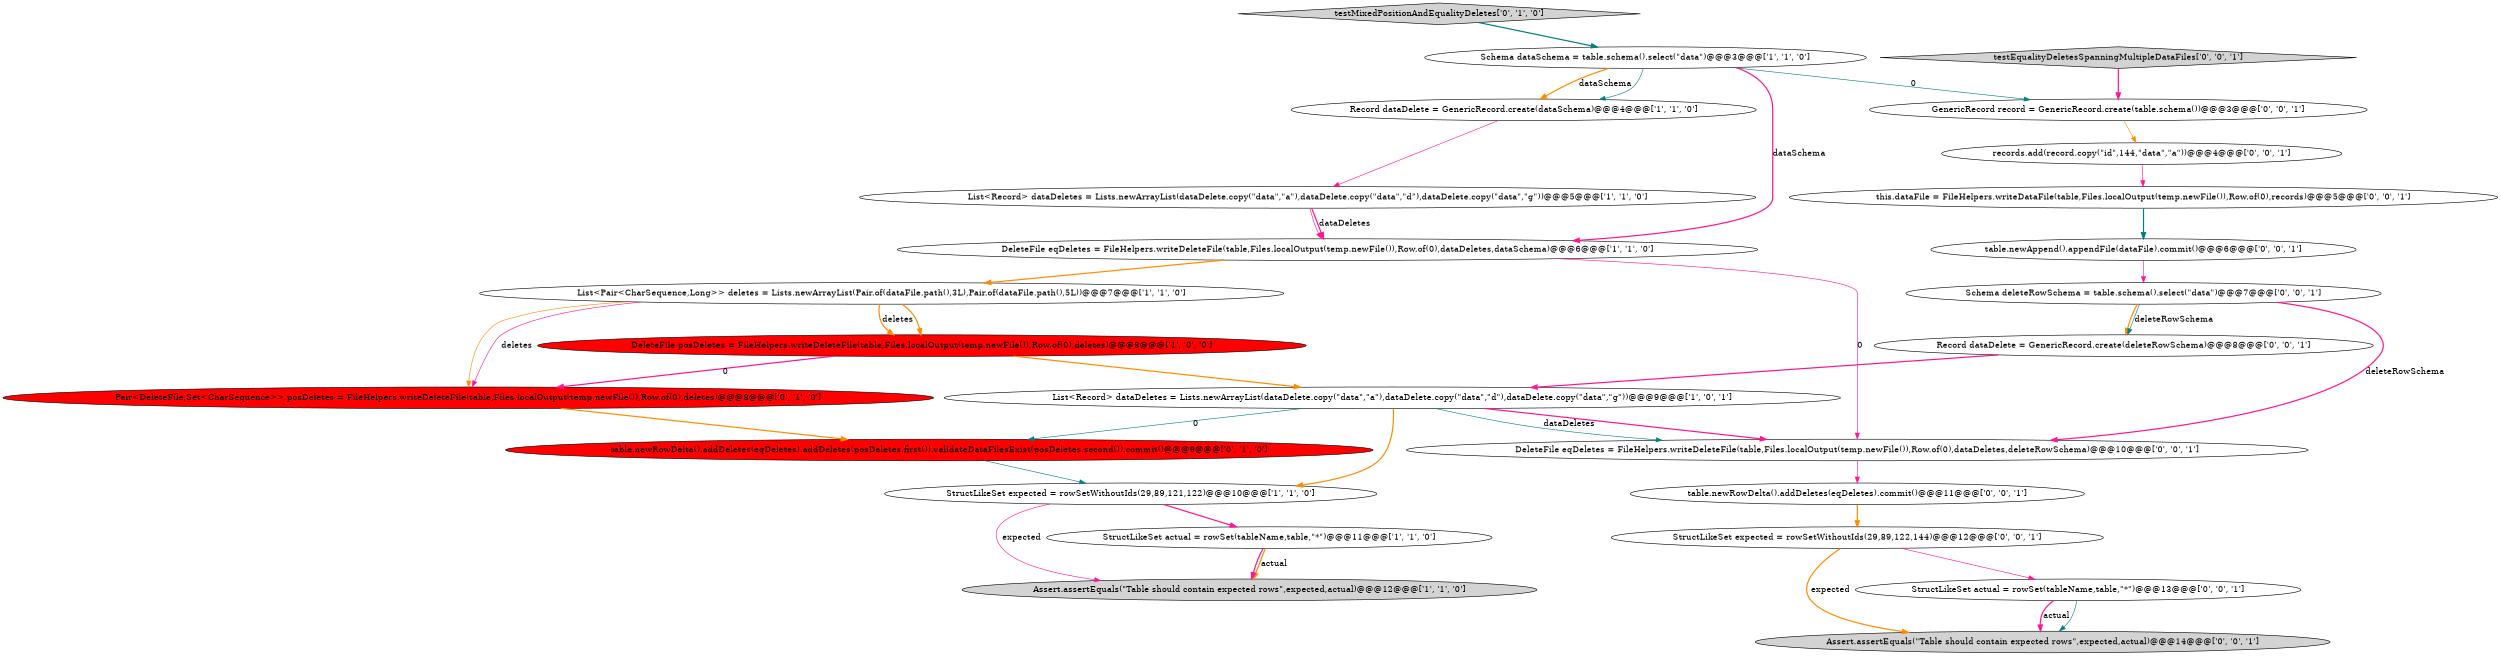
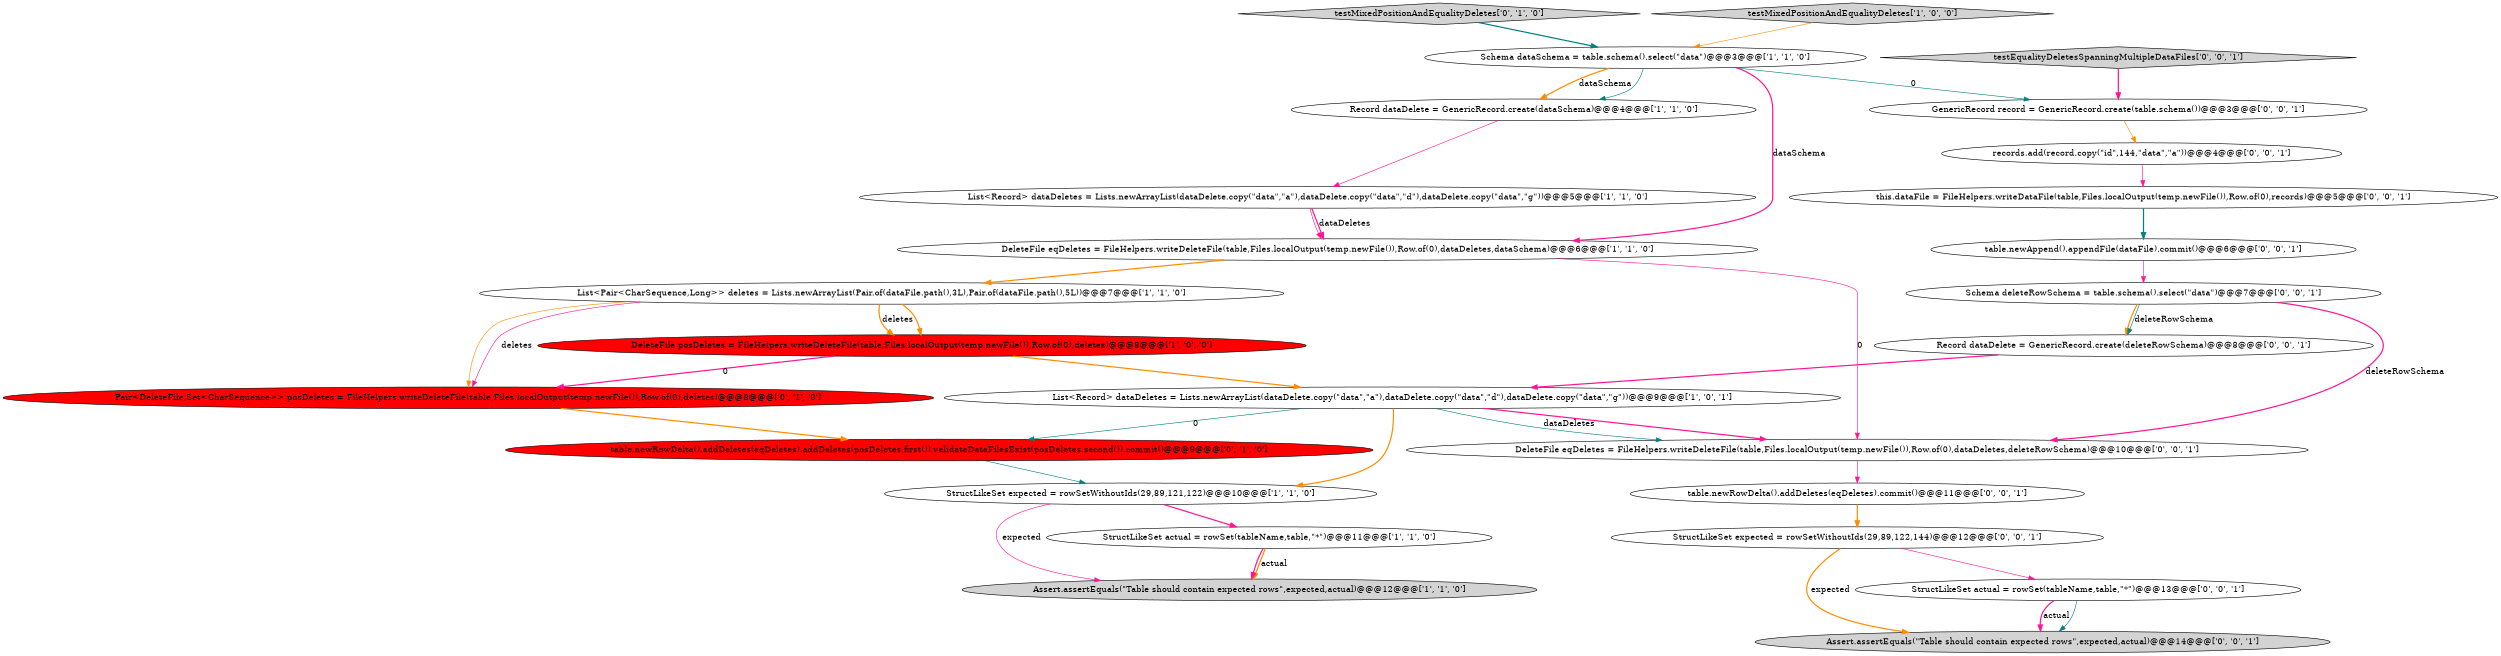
none -> (1853, 14)
